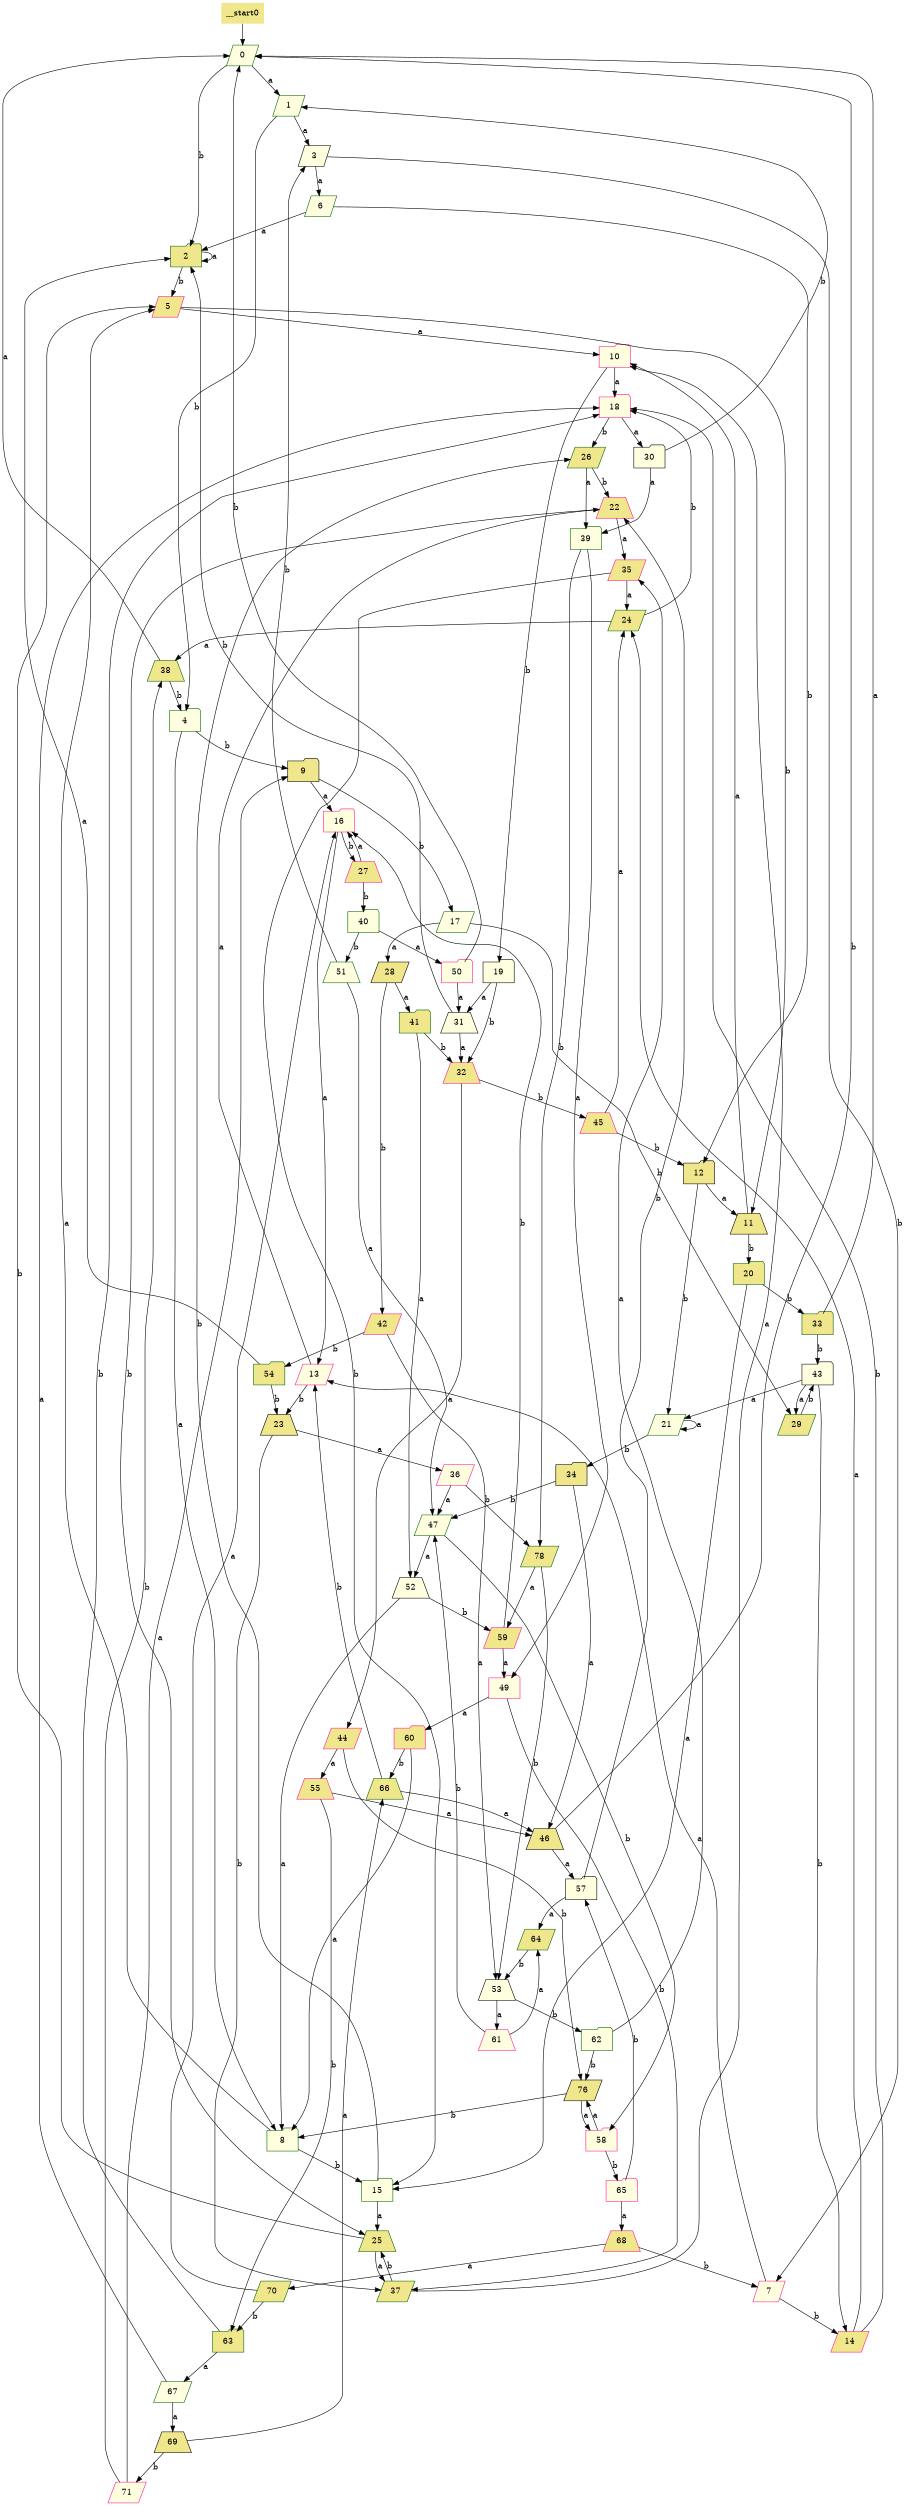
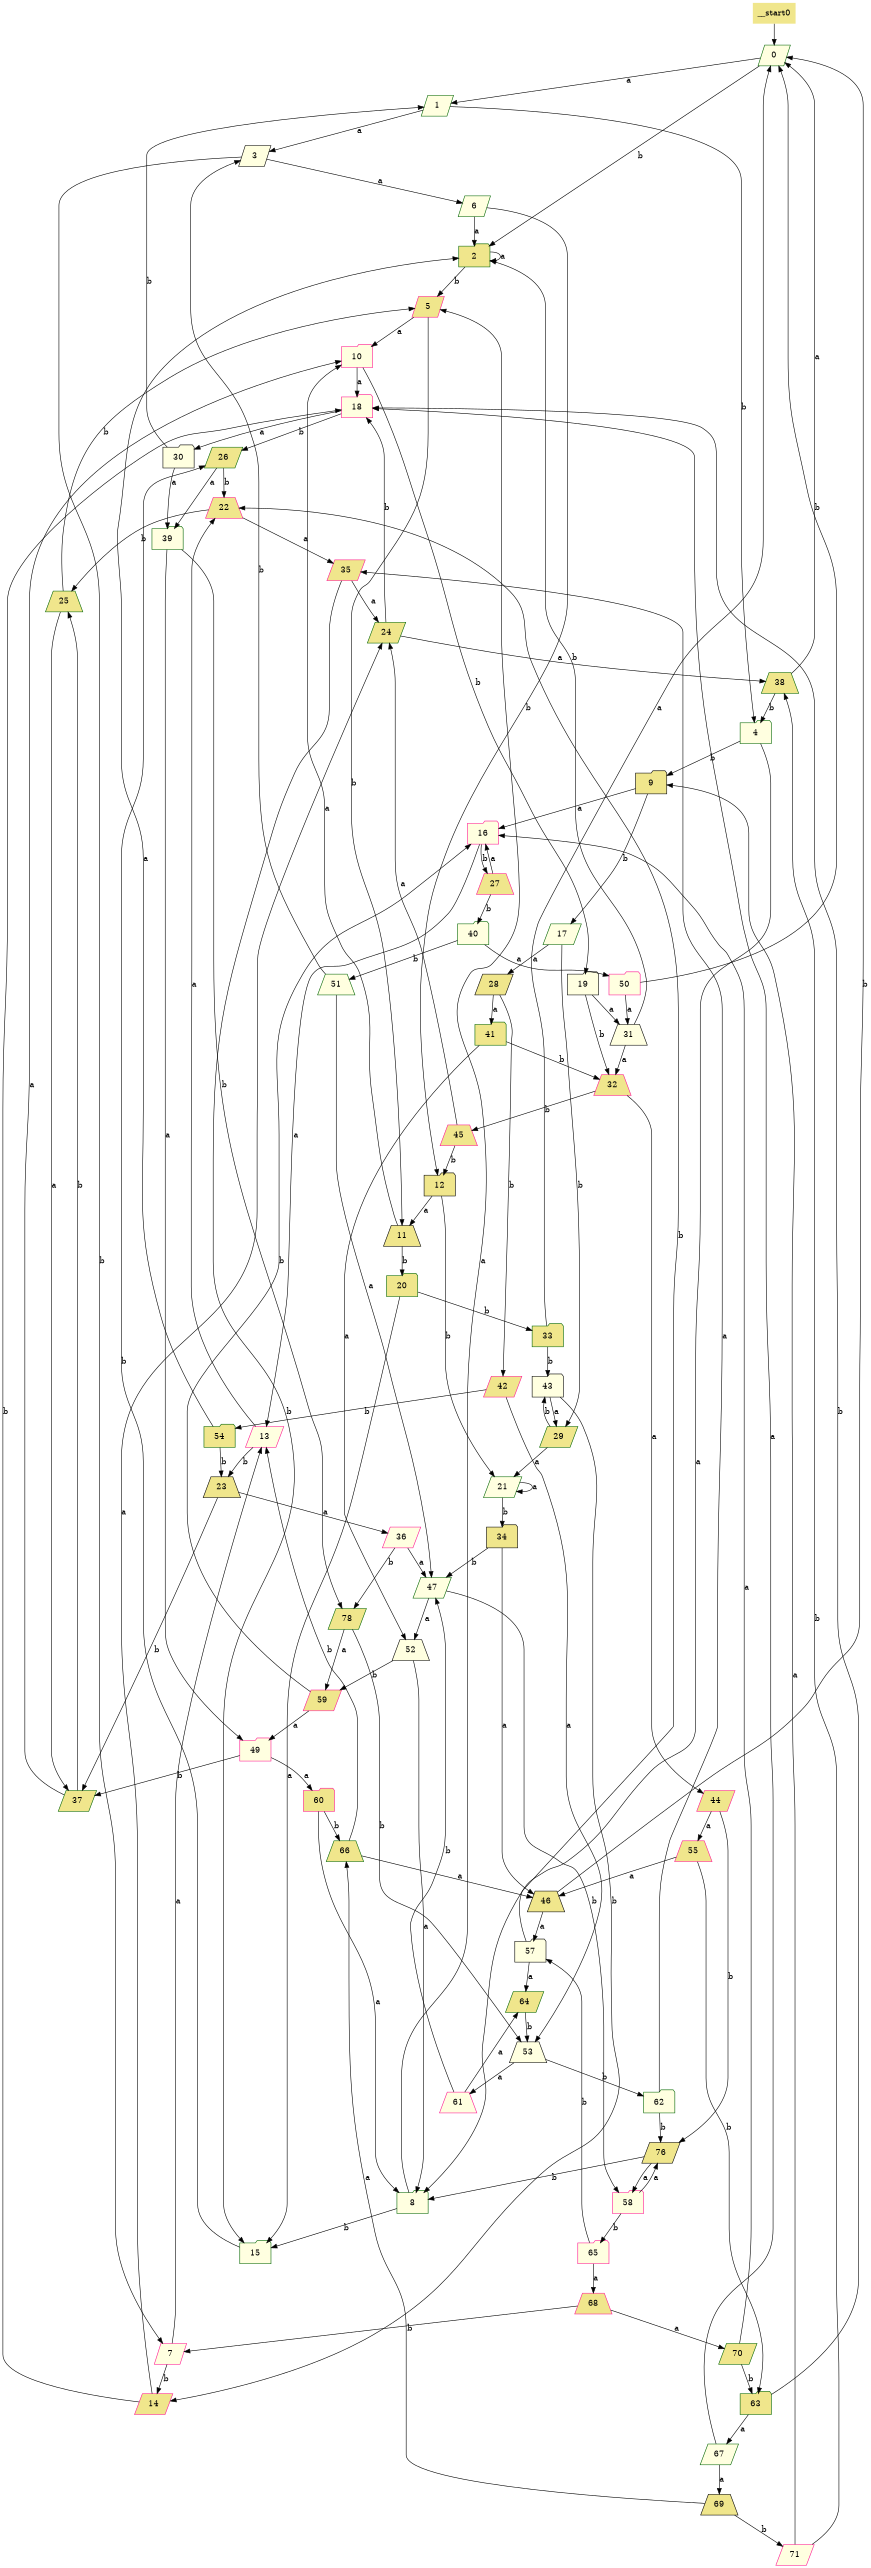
(749, 1398) -> (536, 1458)
(377, 2213) -> none
